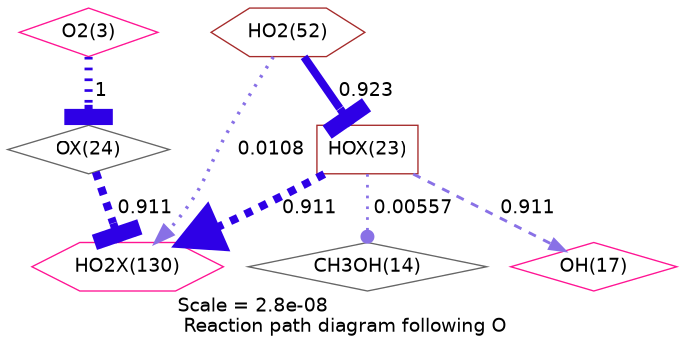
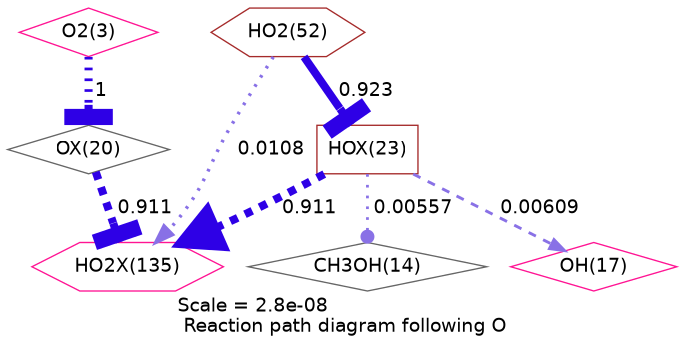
(89, 150) -> (89, 150)
(525, 208) -> (537, 208)
(128, 267) -> (128, 267)
